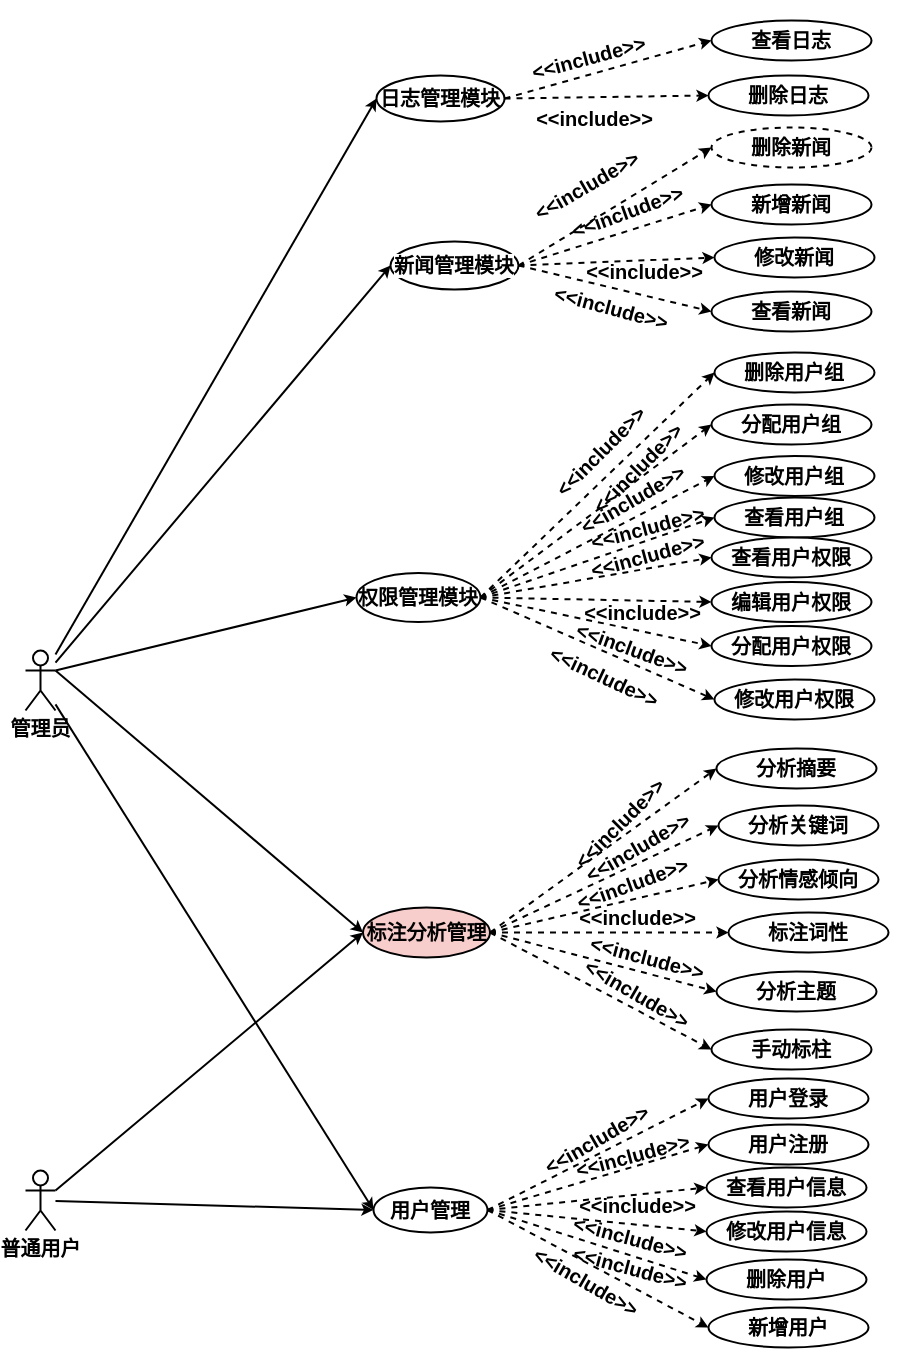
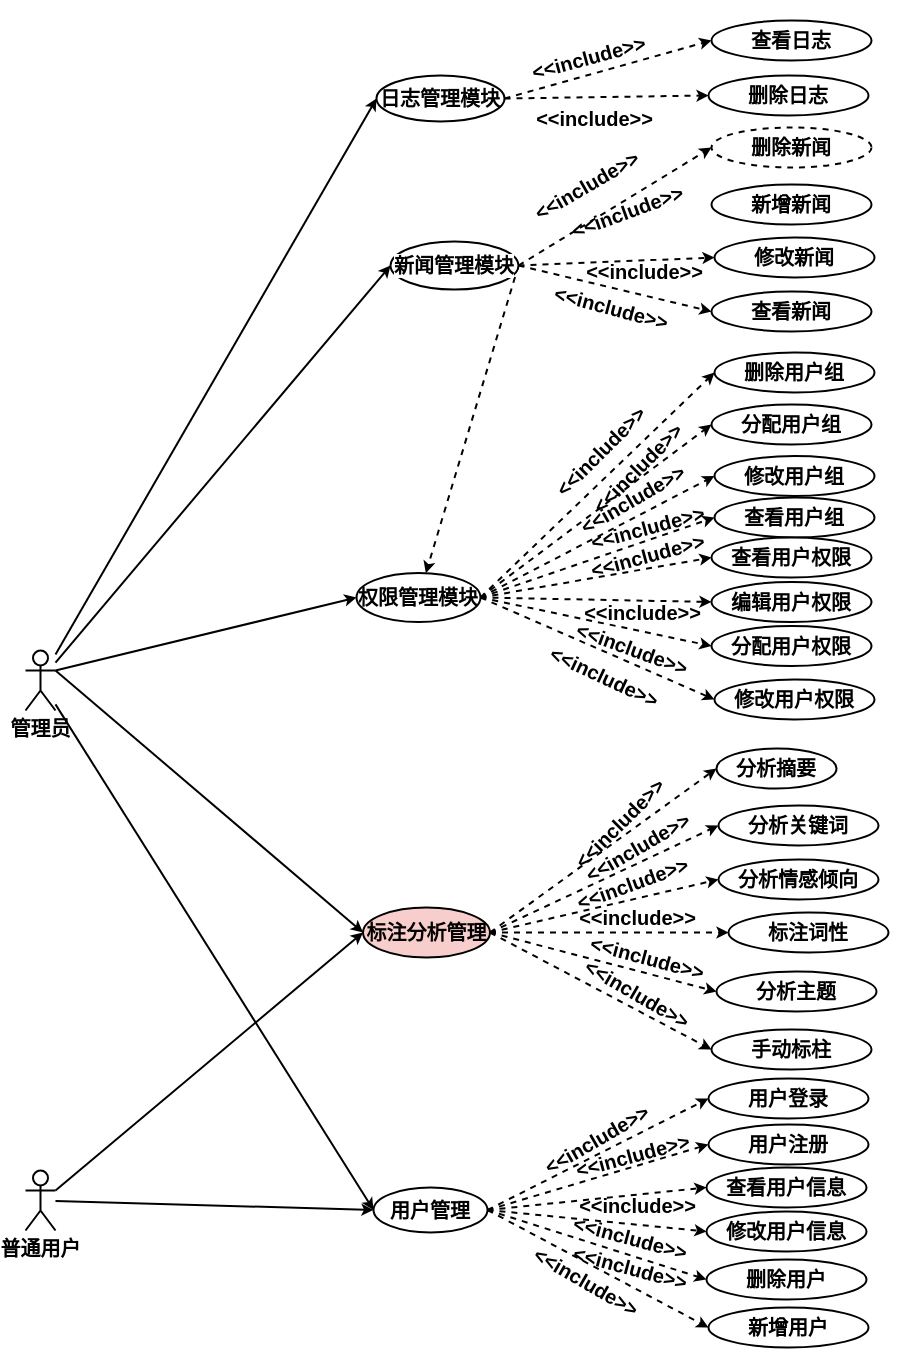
(616, 235) -> (472, 420)
(797, 769) -> (777, 769)
